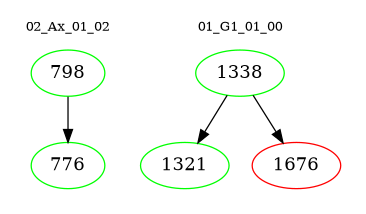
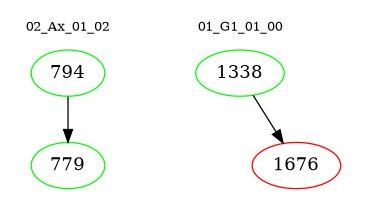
(68, 73) -> (68, 73)
(68, 166) -> (68, 166)
(185, 166) -> none
